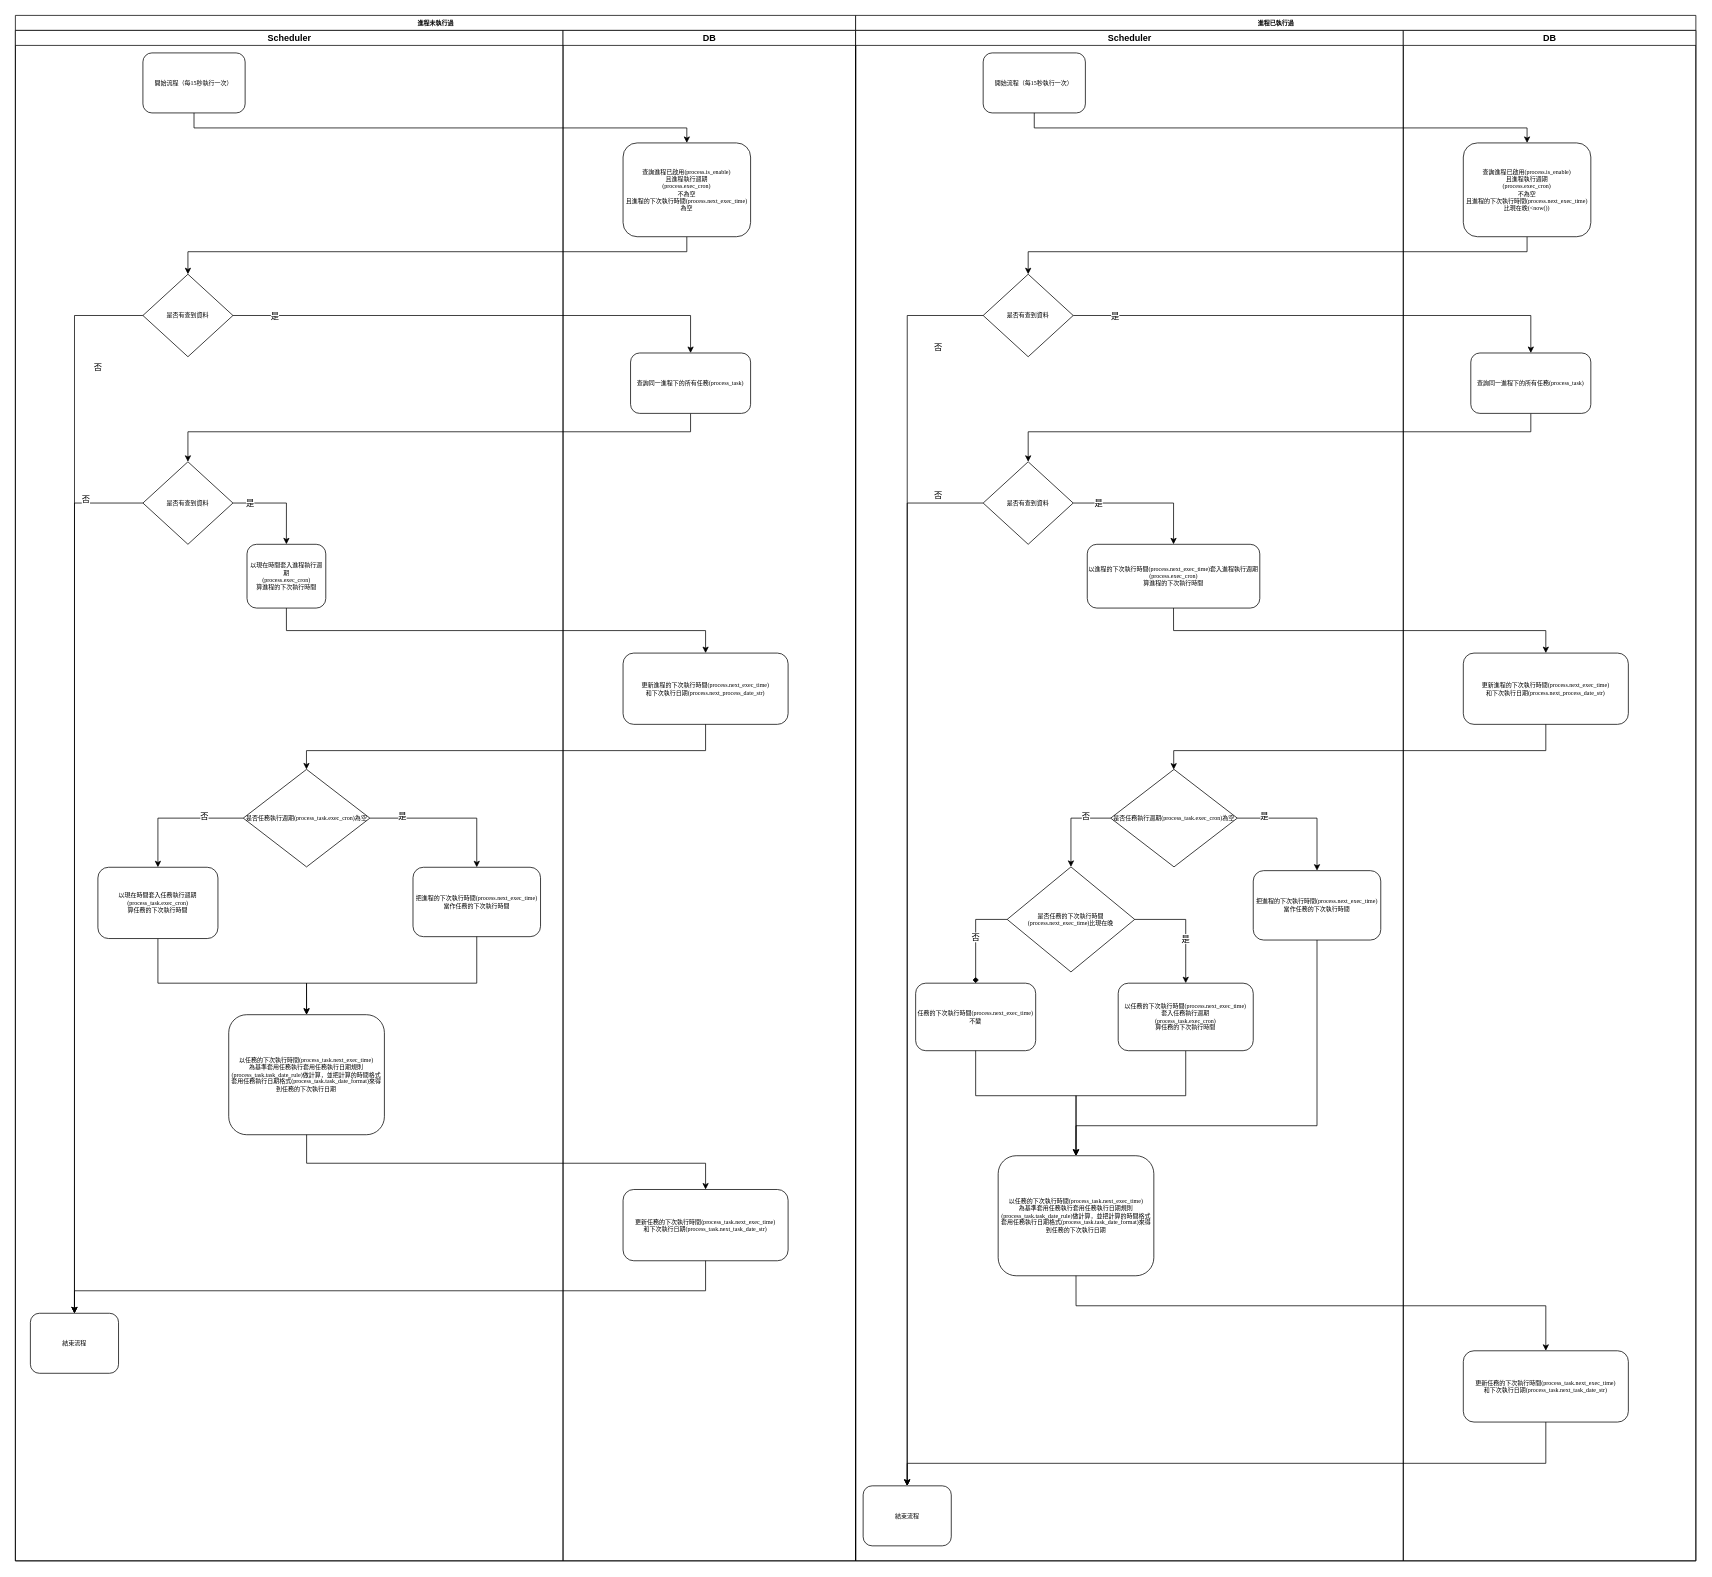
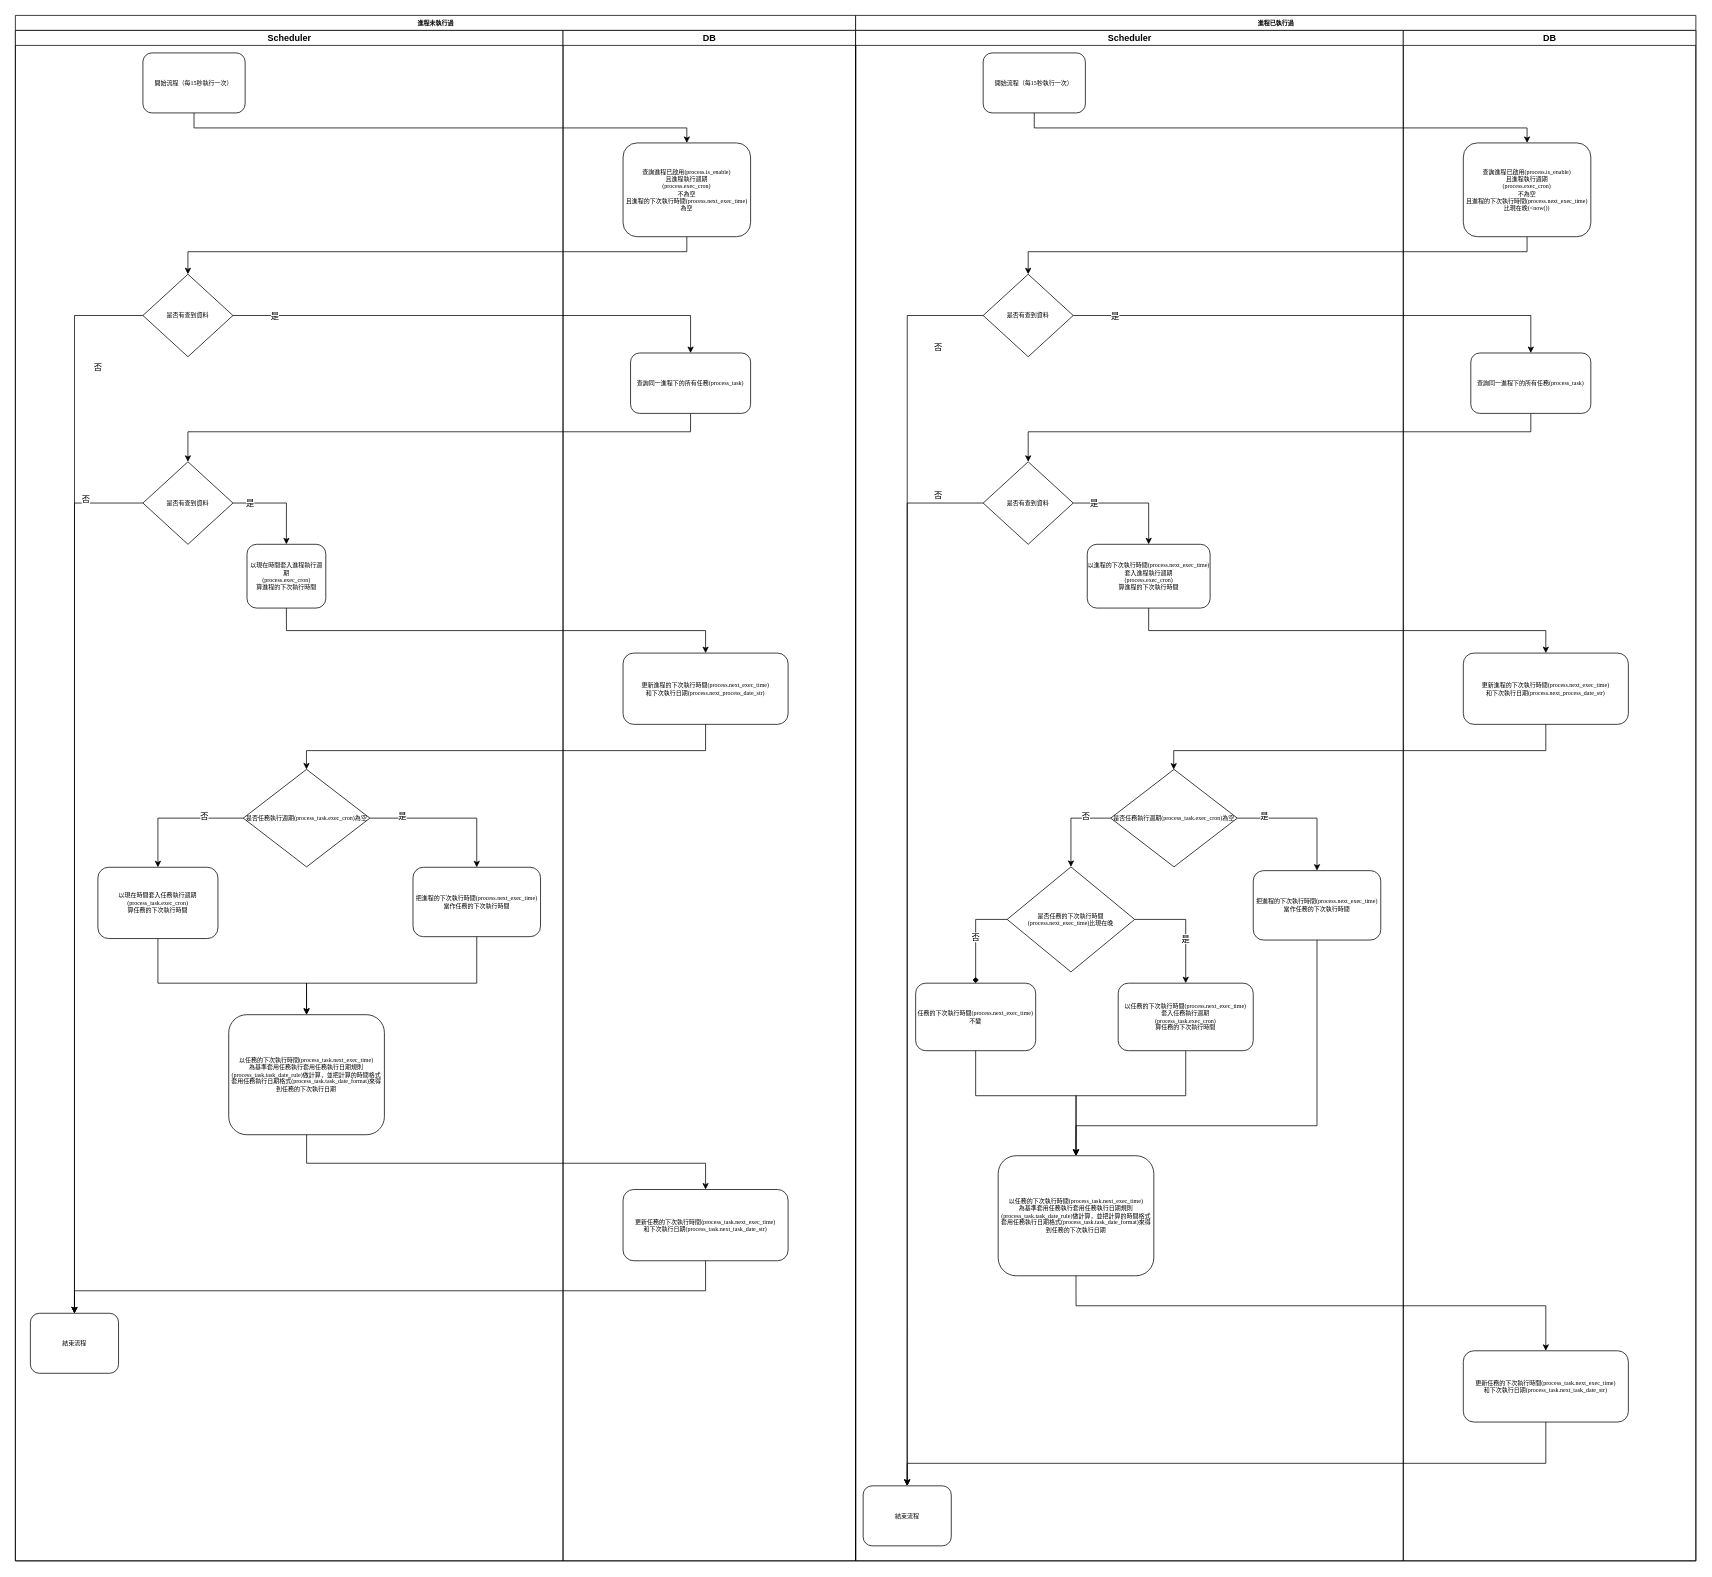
(1173, 576) -> (1148, 576)
